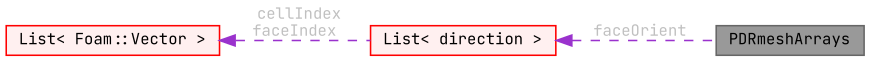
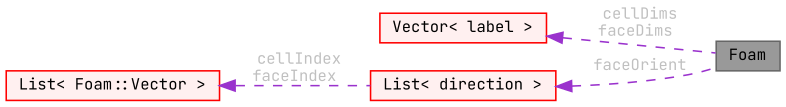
none -> (463, 28)
(790, 40) -> (748, 56)
